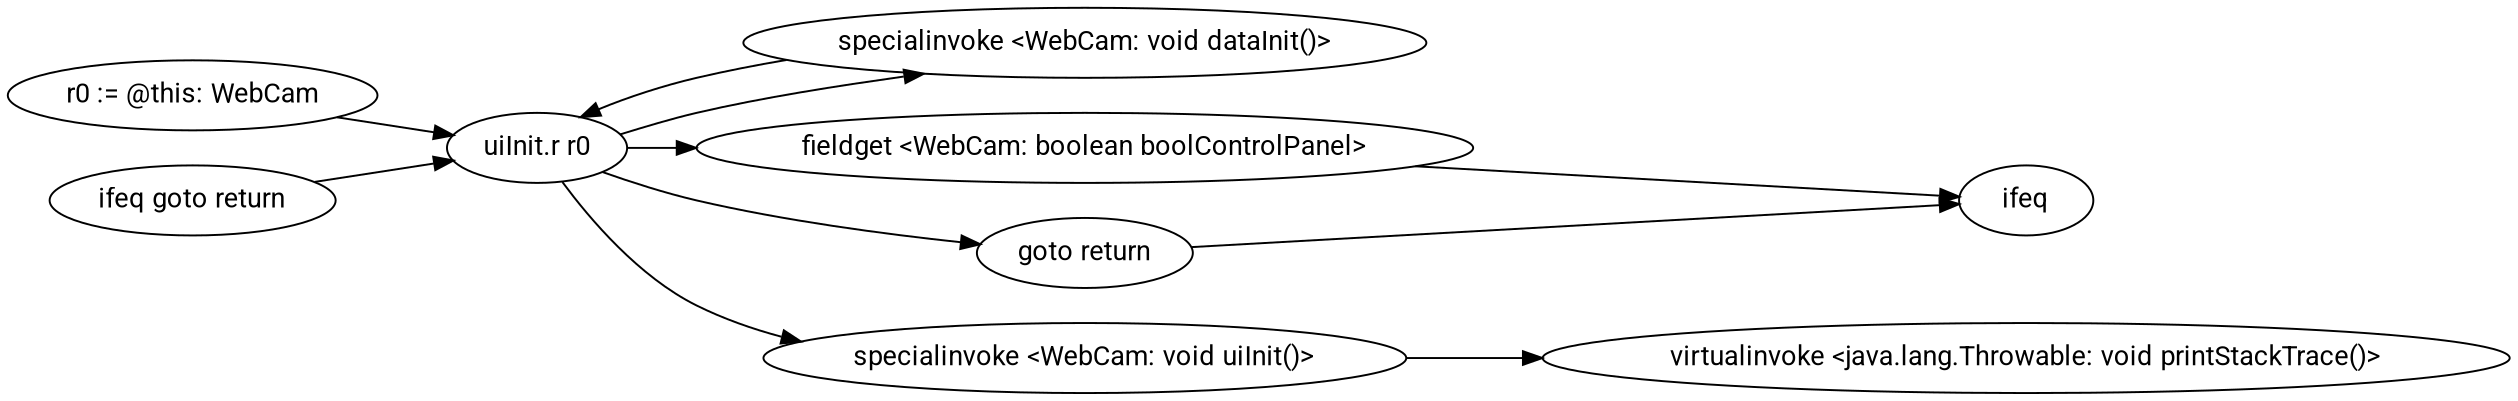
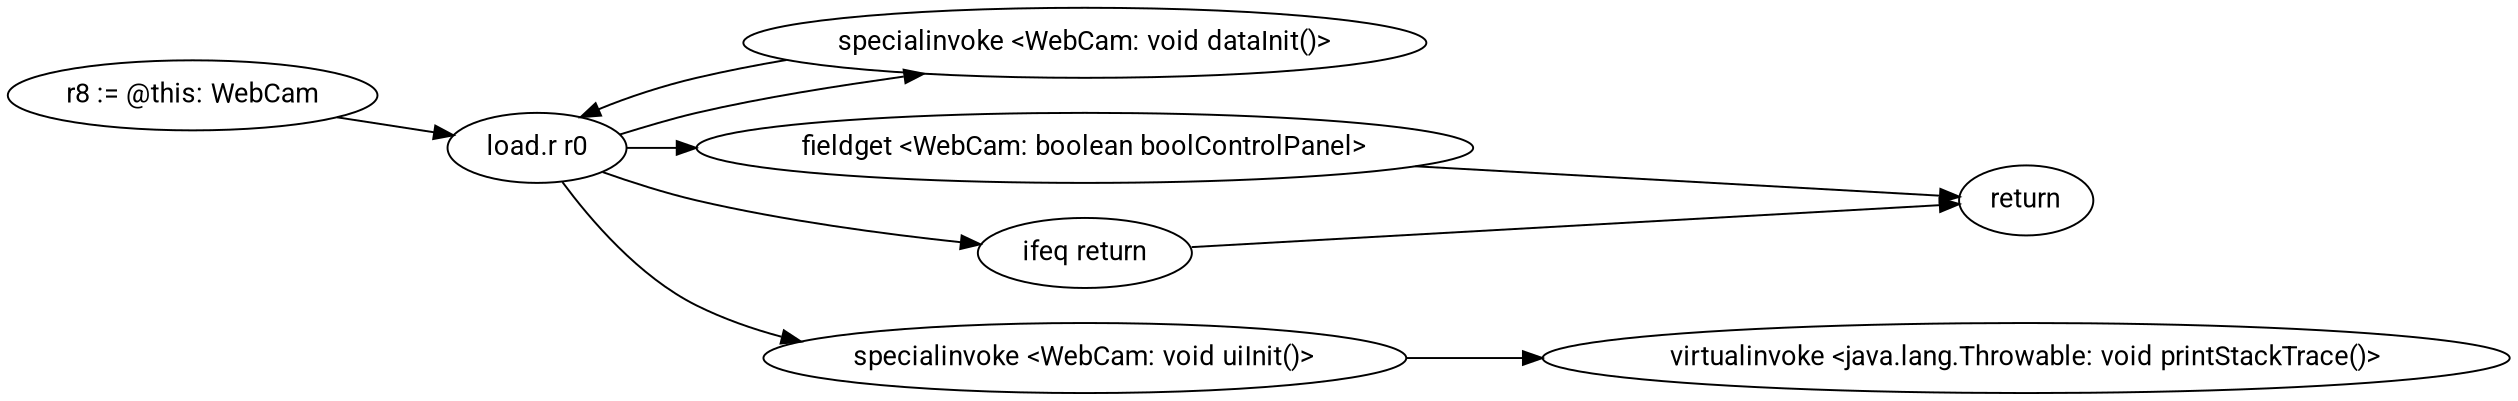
(193, 95) -> (193, 95)
(537, 148) -> (537, 148)
(193, 200) -> none
(2026, 200) -> (2026, 200)
(1085, 253) -> (1085, 253)
